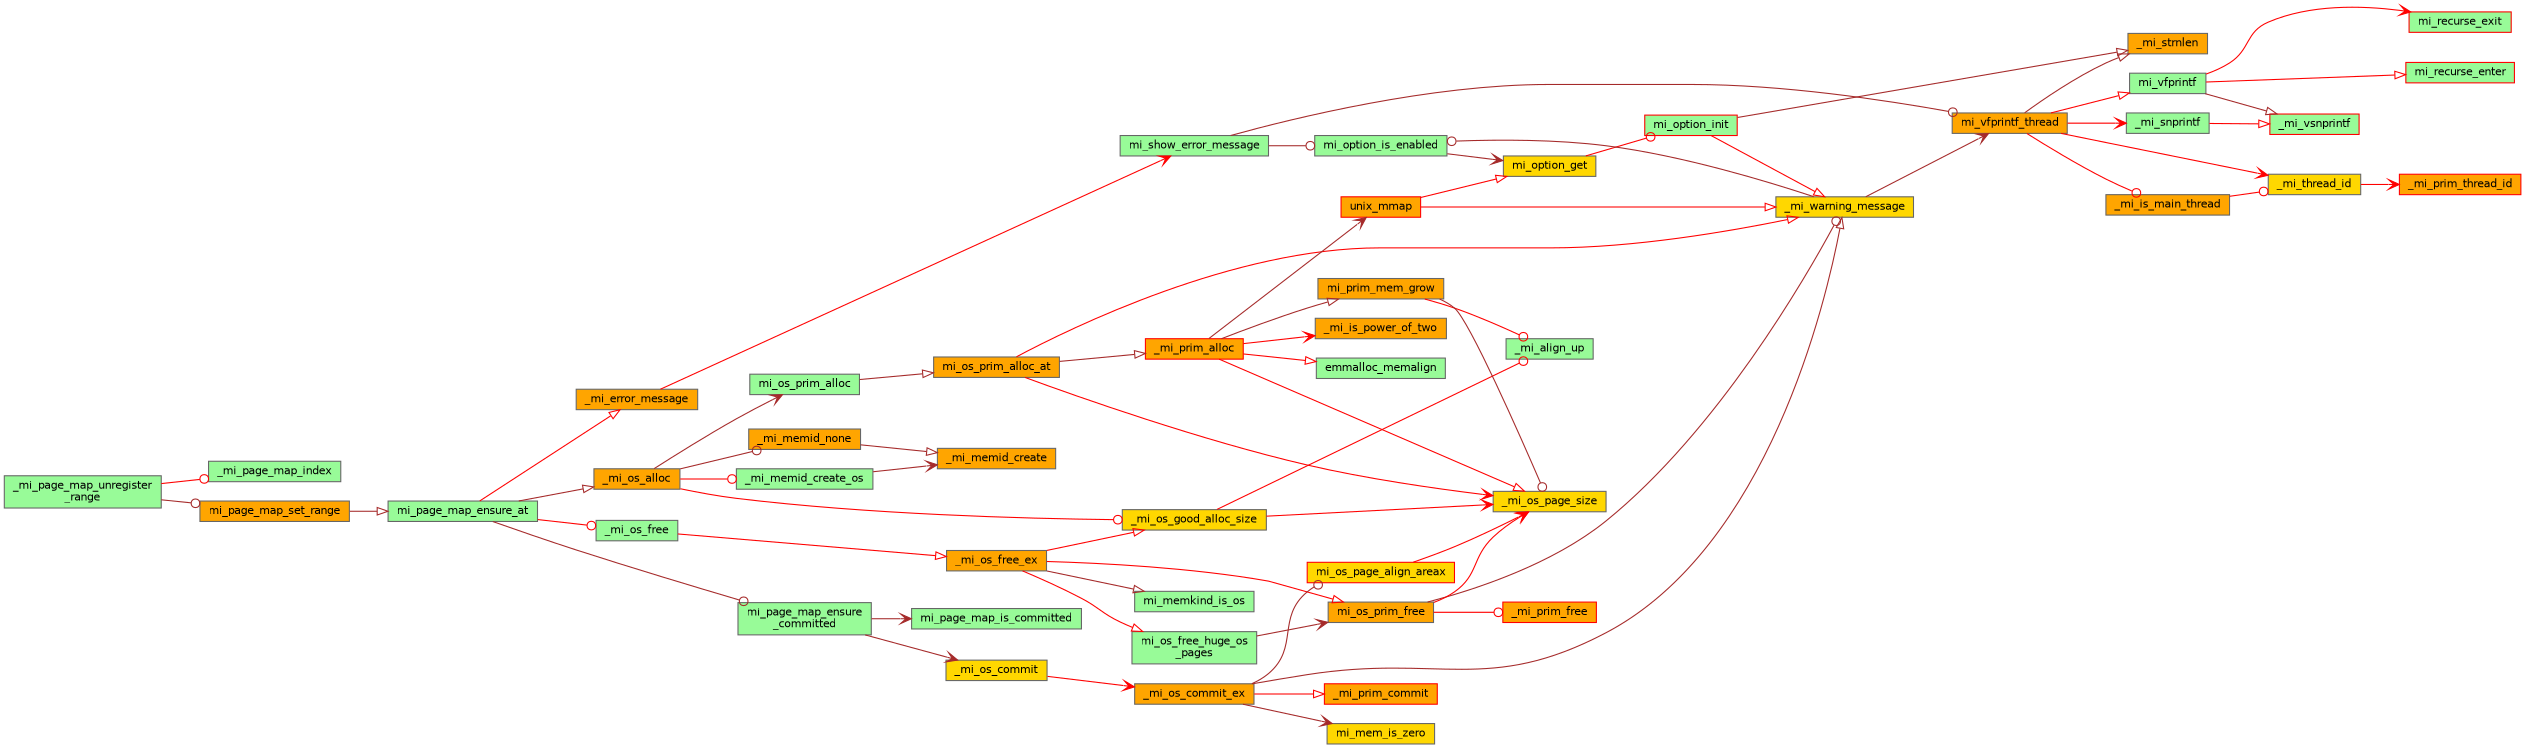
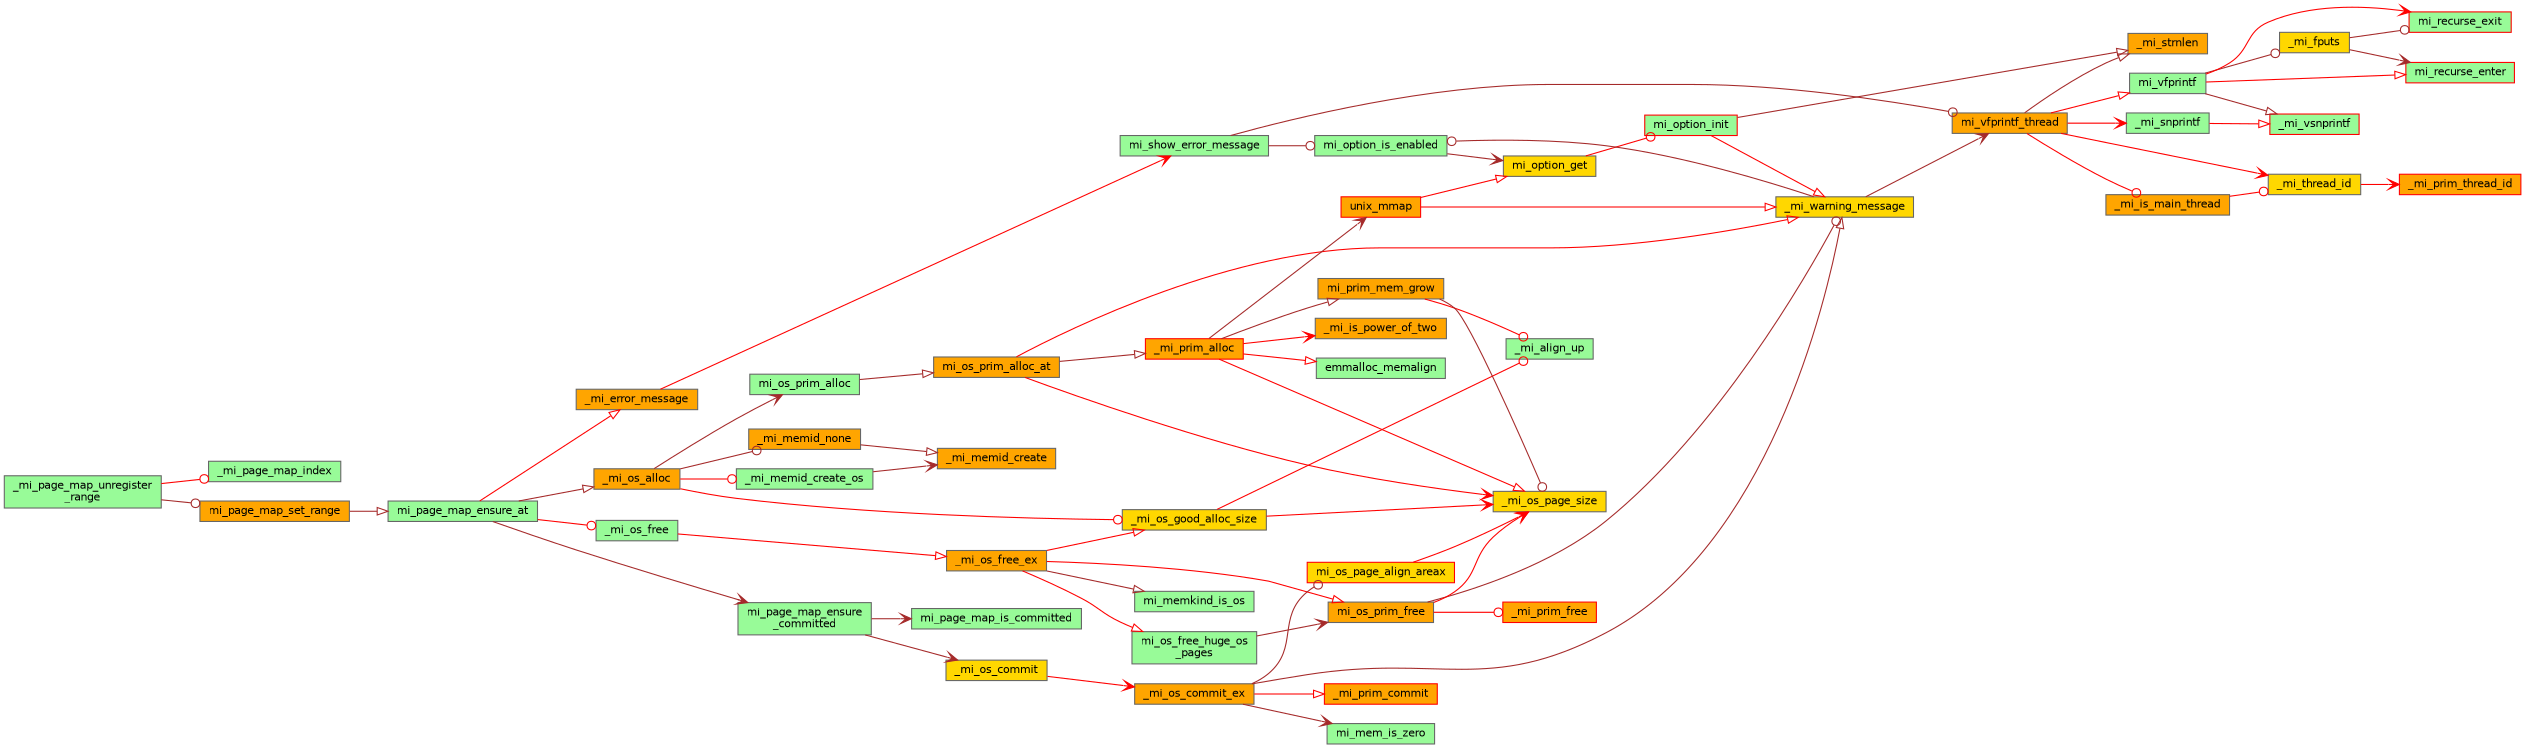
none -> (2314, 43)
(616, 562) -> (616, 562)
(1381, 734) -> (1381, 734)
